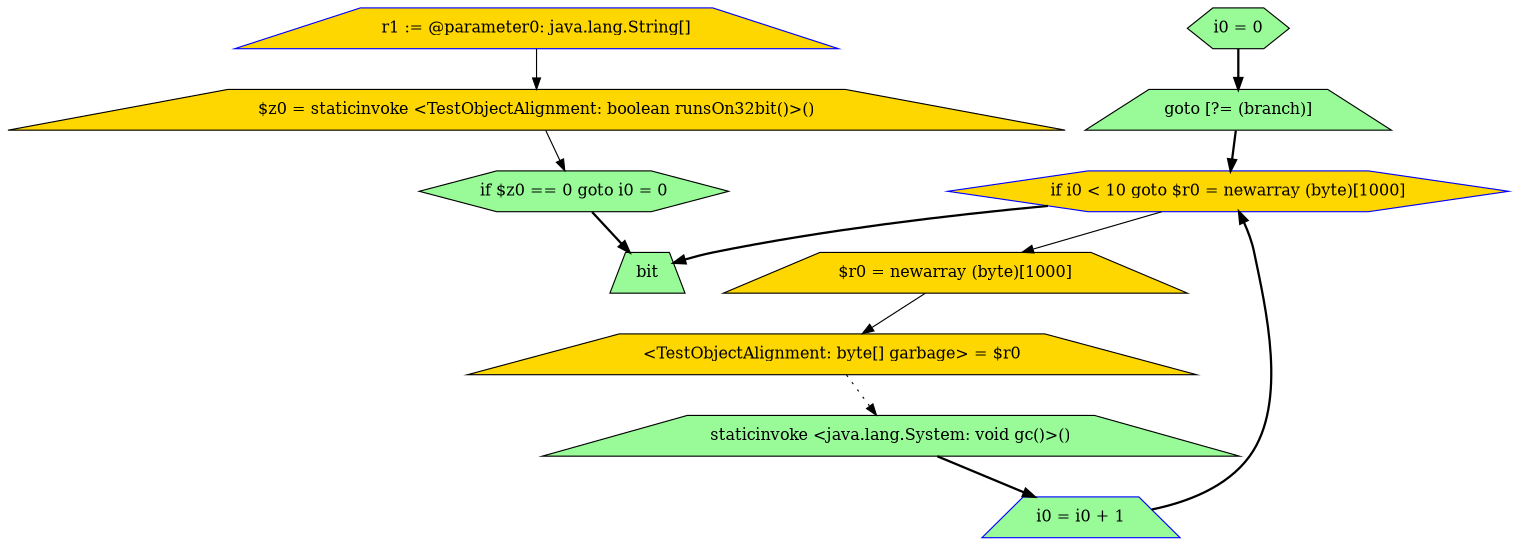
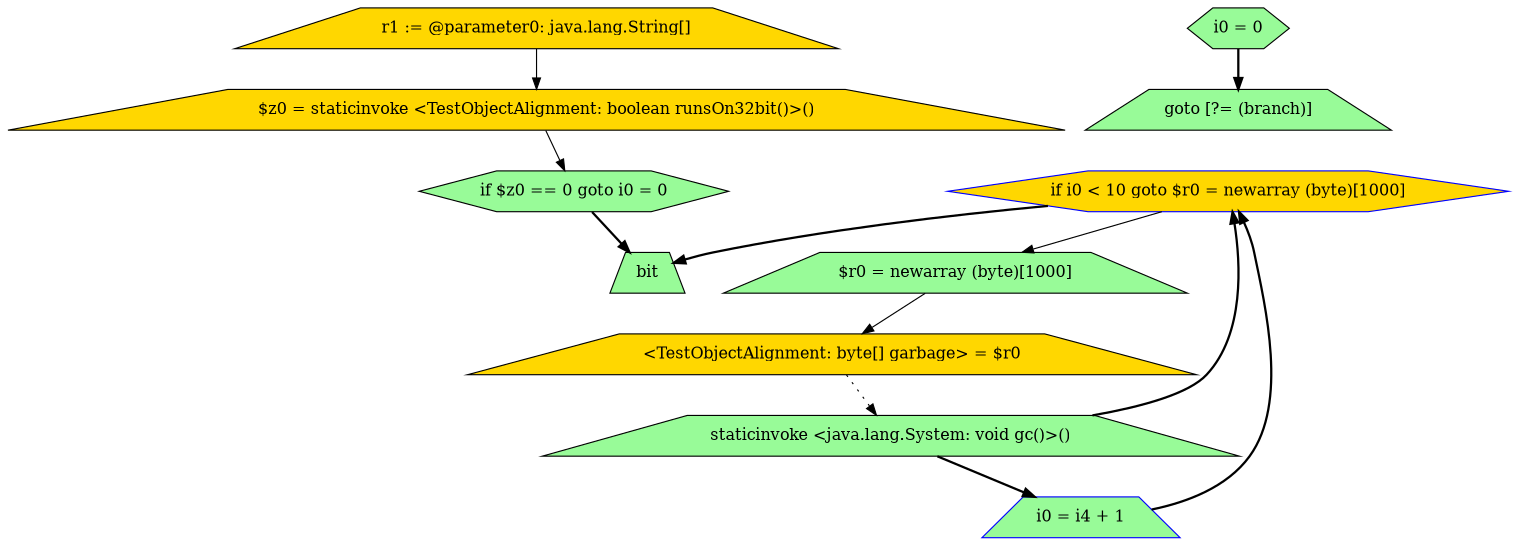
(537, 28) -> (537, 28)
(1234, 145) -> (1217, 360)
(955, 273) -> (955, 273)
(1081, 517) -> (1081, 517)
